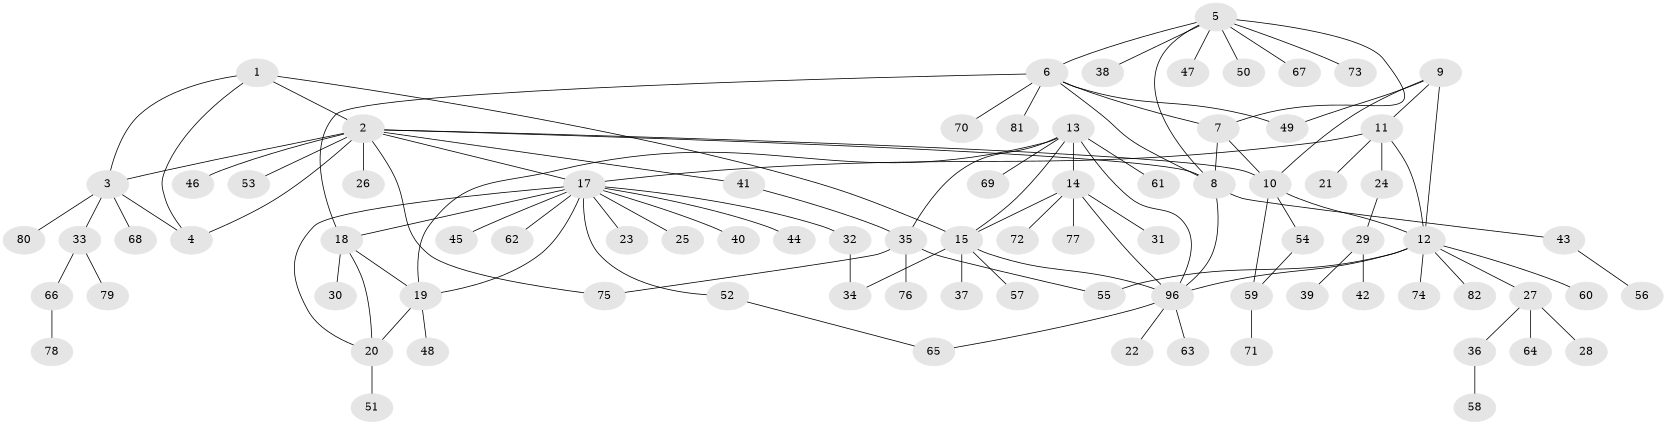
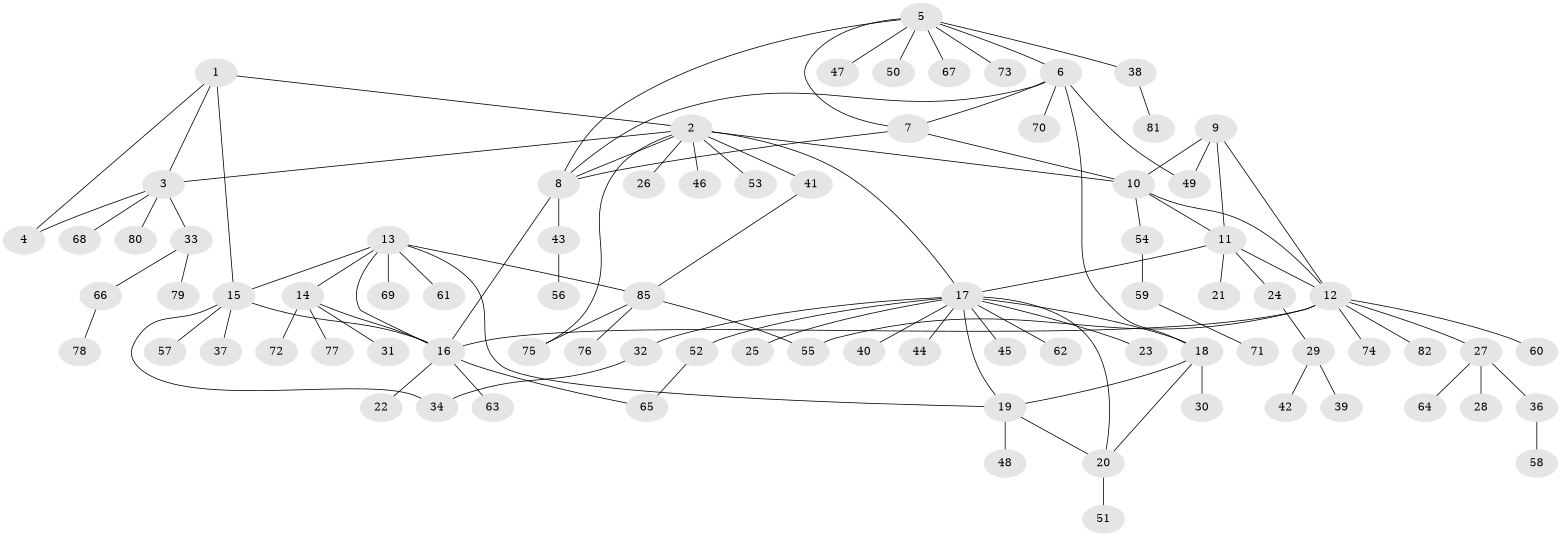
(1032, 101) -> (1145, 101)
(285, 193) -> none
(1018, 212) -> none
(906, 240) -> (644, 296)
(1261, 240) -> (1180, 212)
(1173, 296) -> (444, 352)
